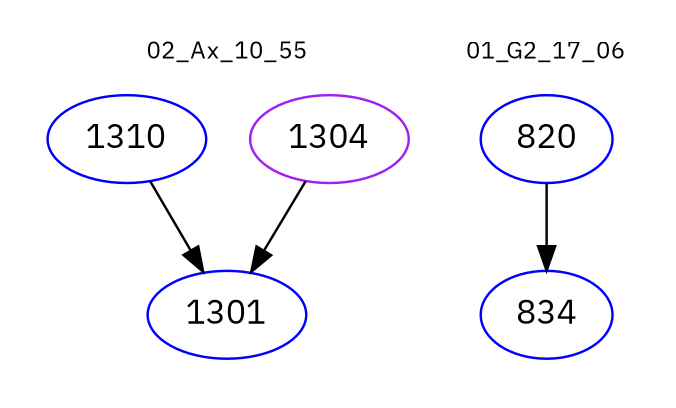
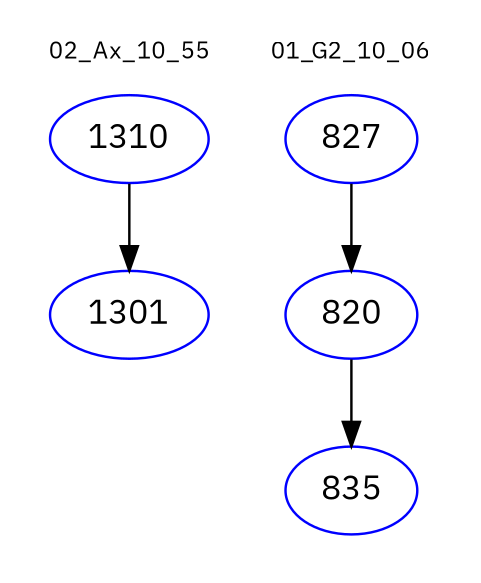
(547, 52) -> (351, 52)
(329, 139) -> none
none -> (351, 139)
(547, 315) -> (351, 490)
